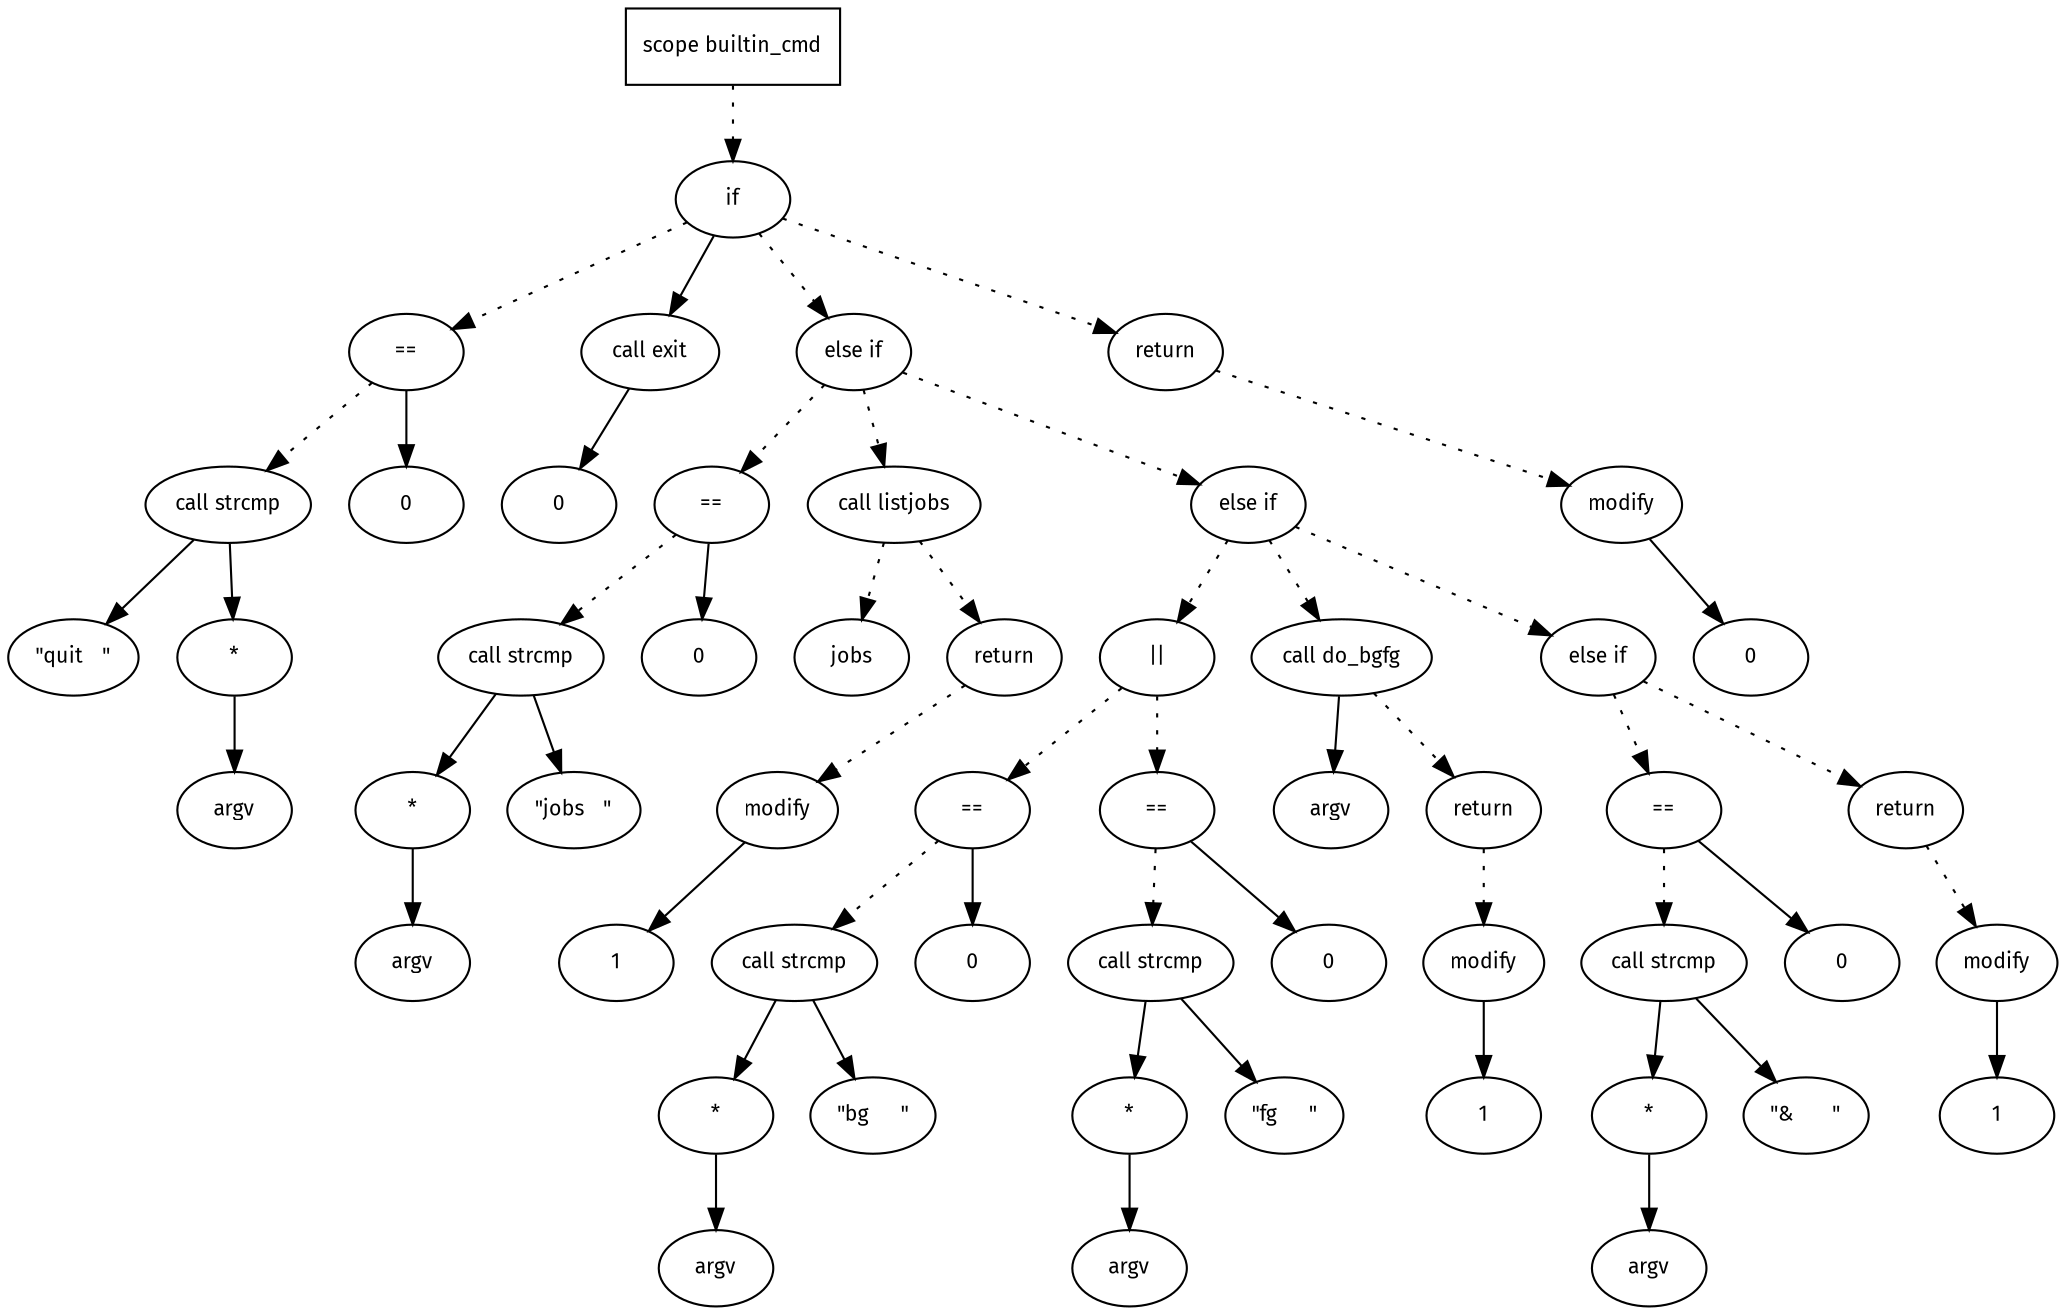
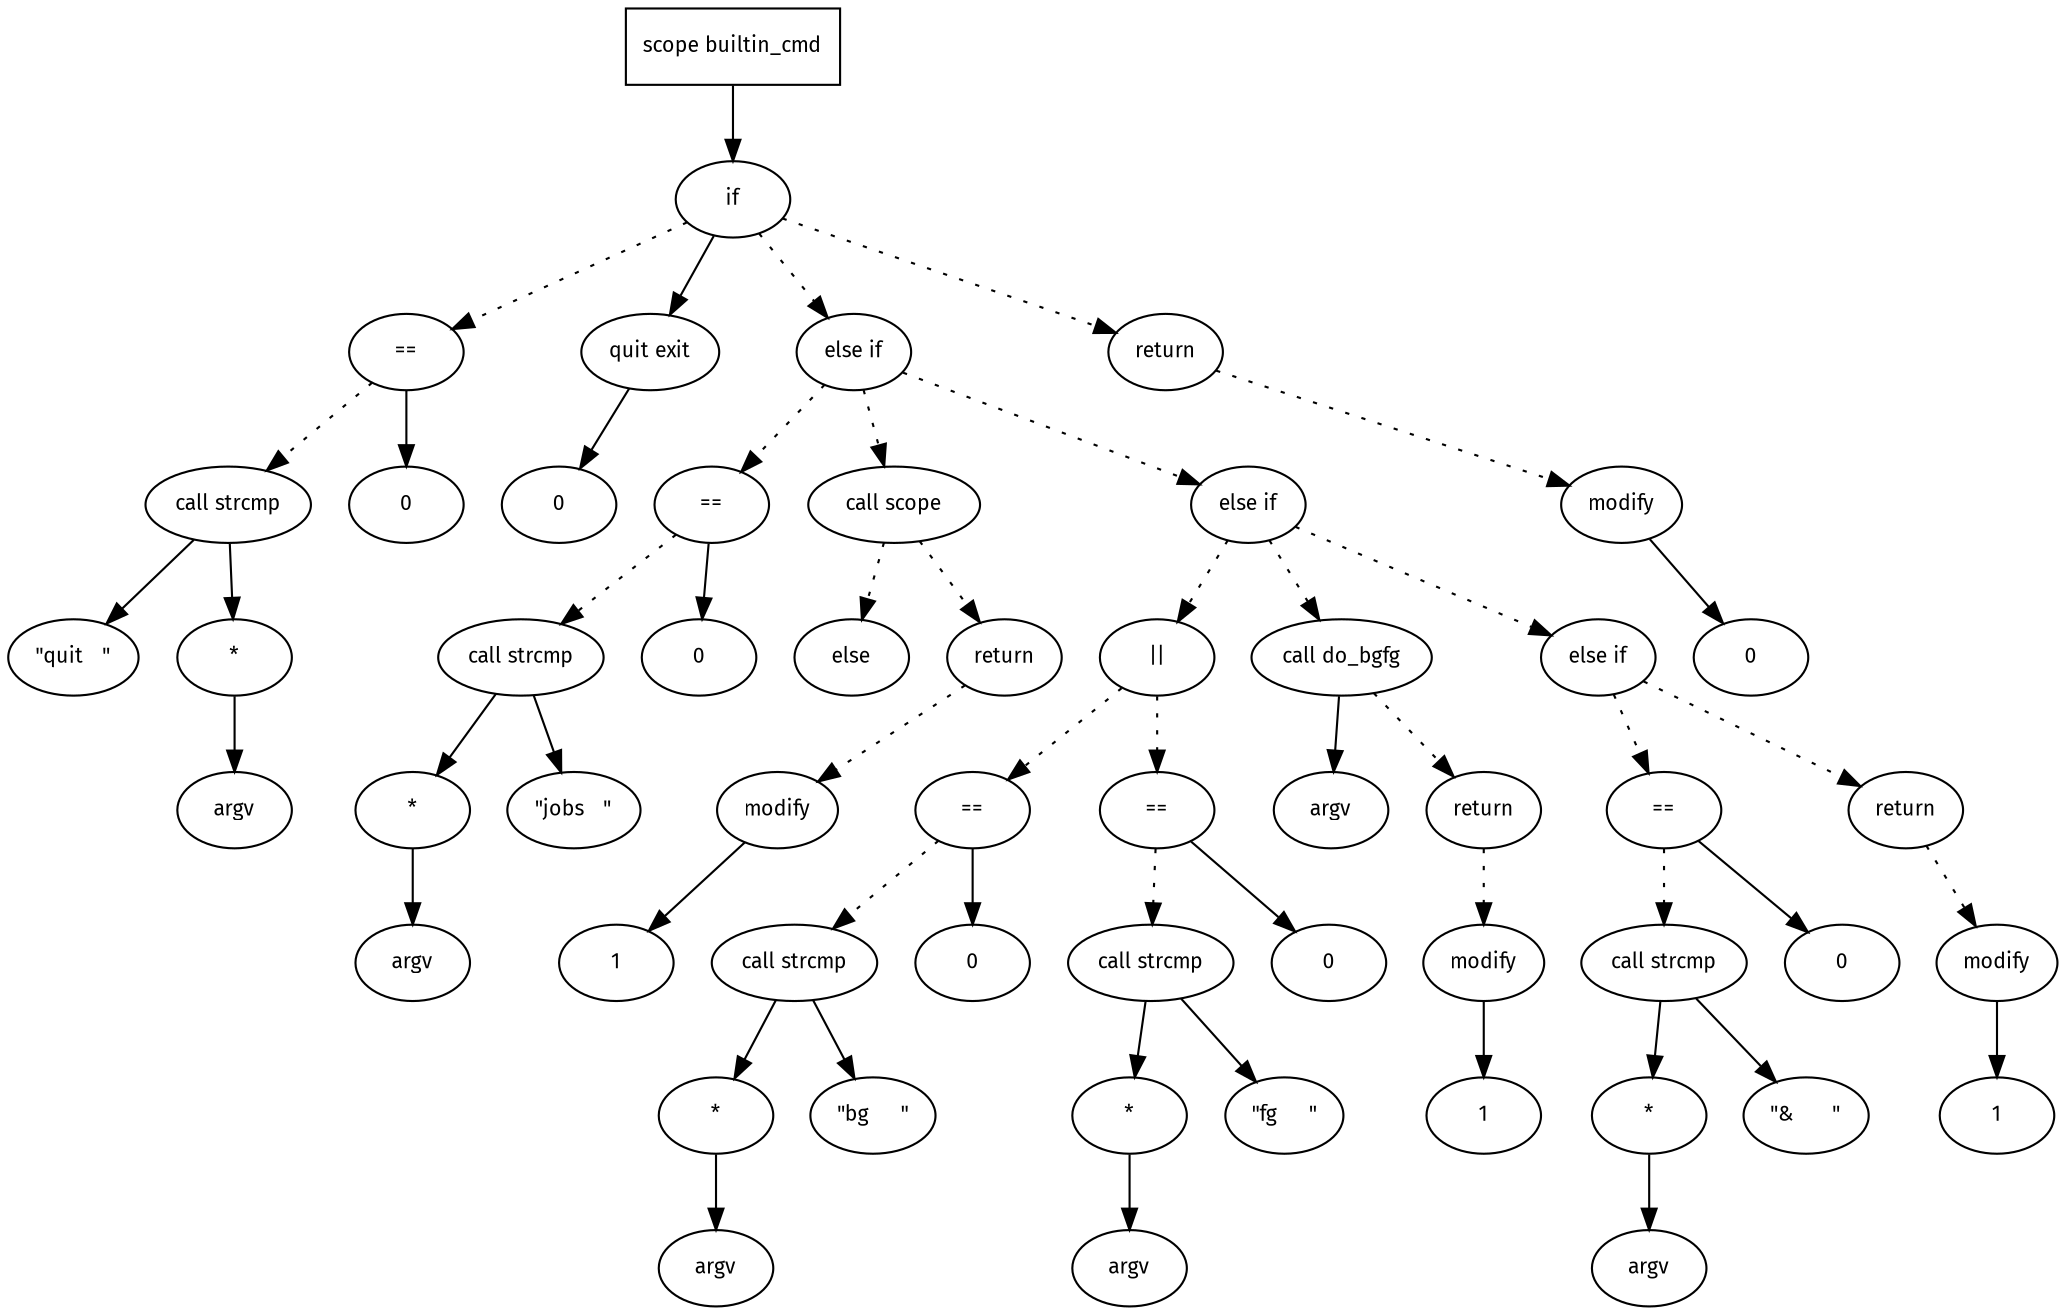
(733, 113) -> (733, 113)
(650, 352) -> (650, 352)
(894, 505) -> (894, 505)
(852, 657) -> (852, 657)
